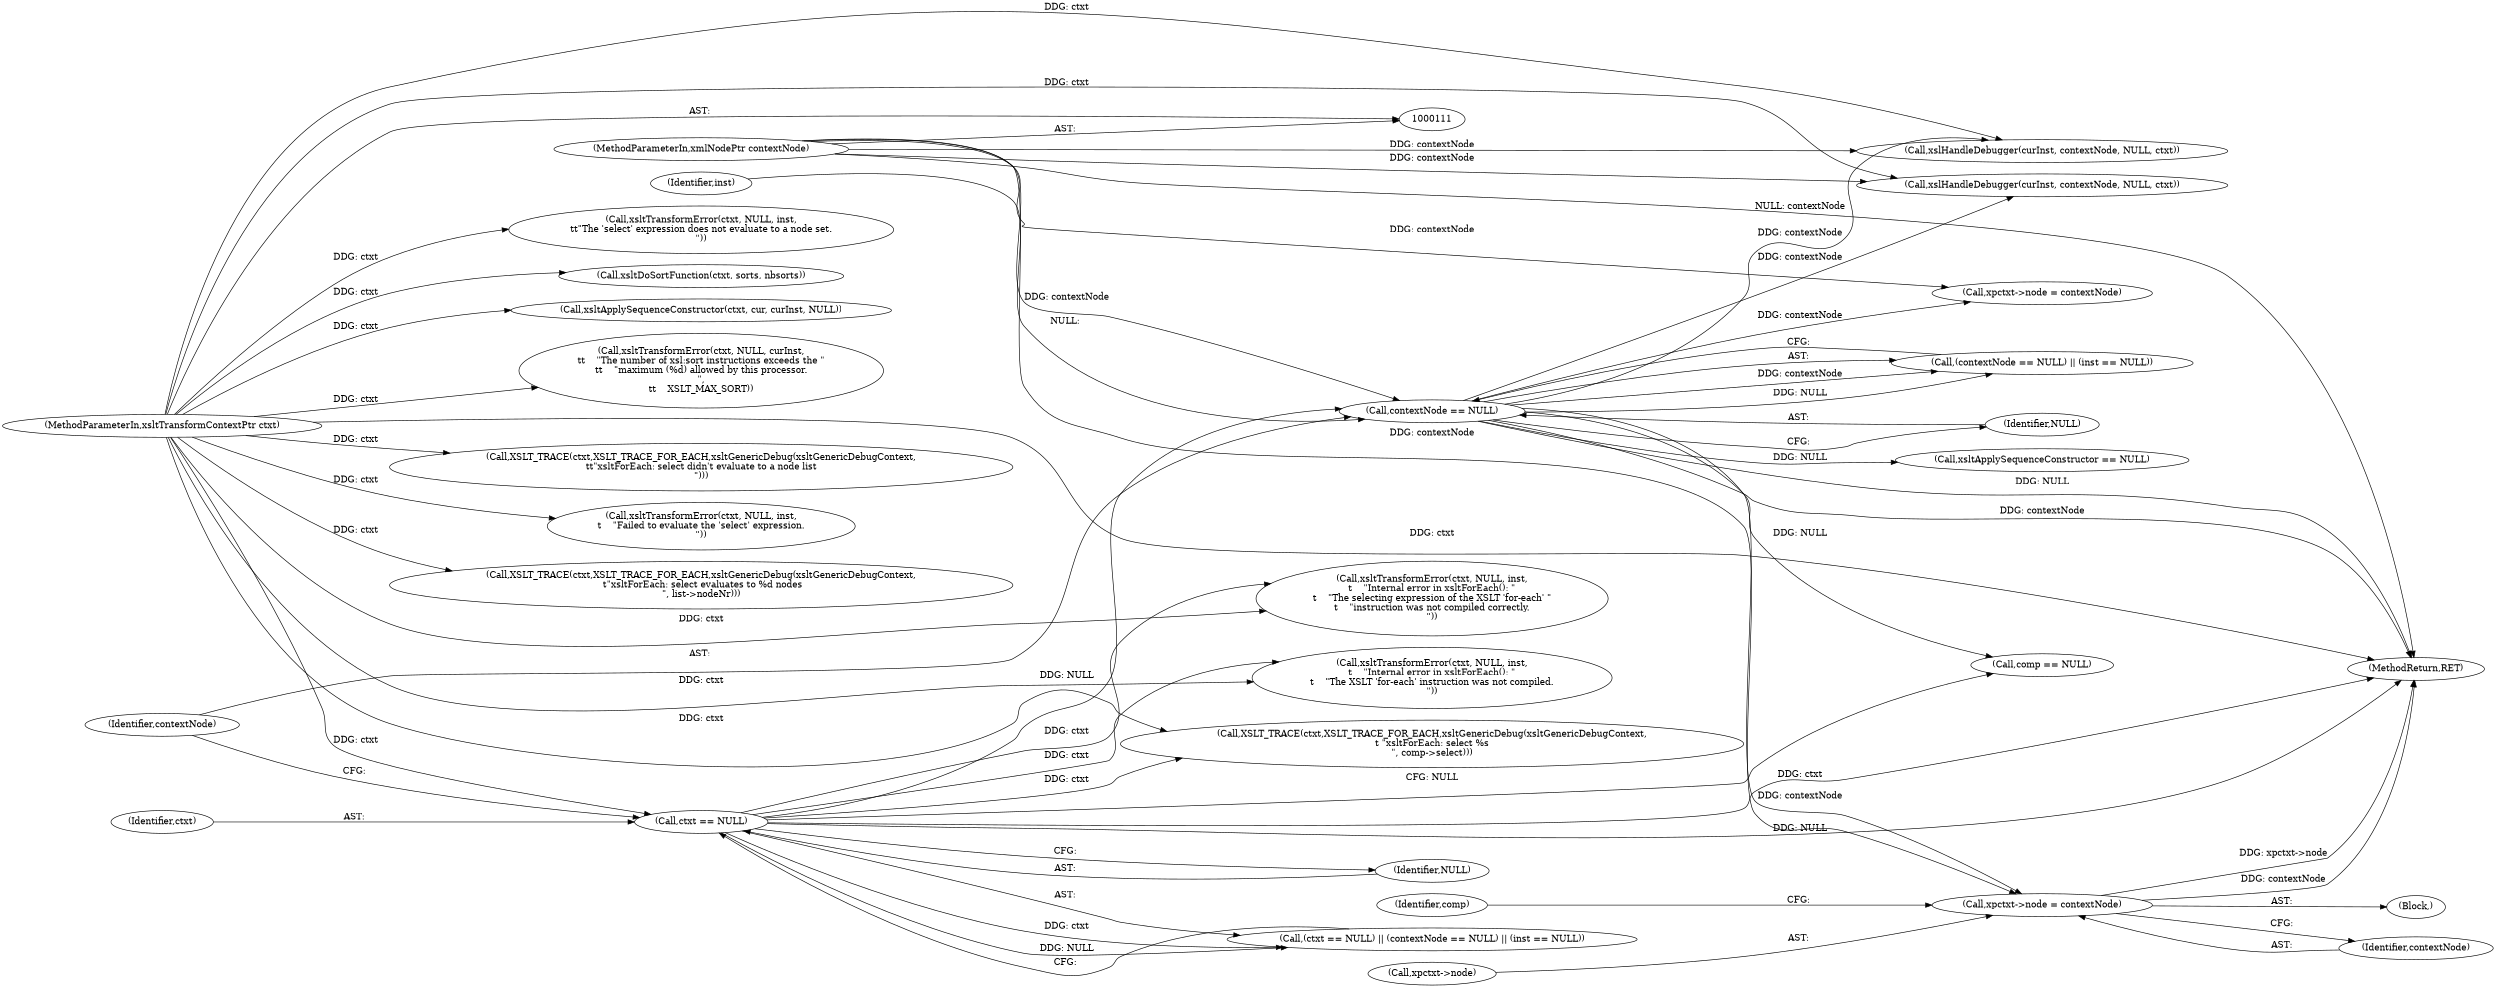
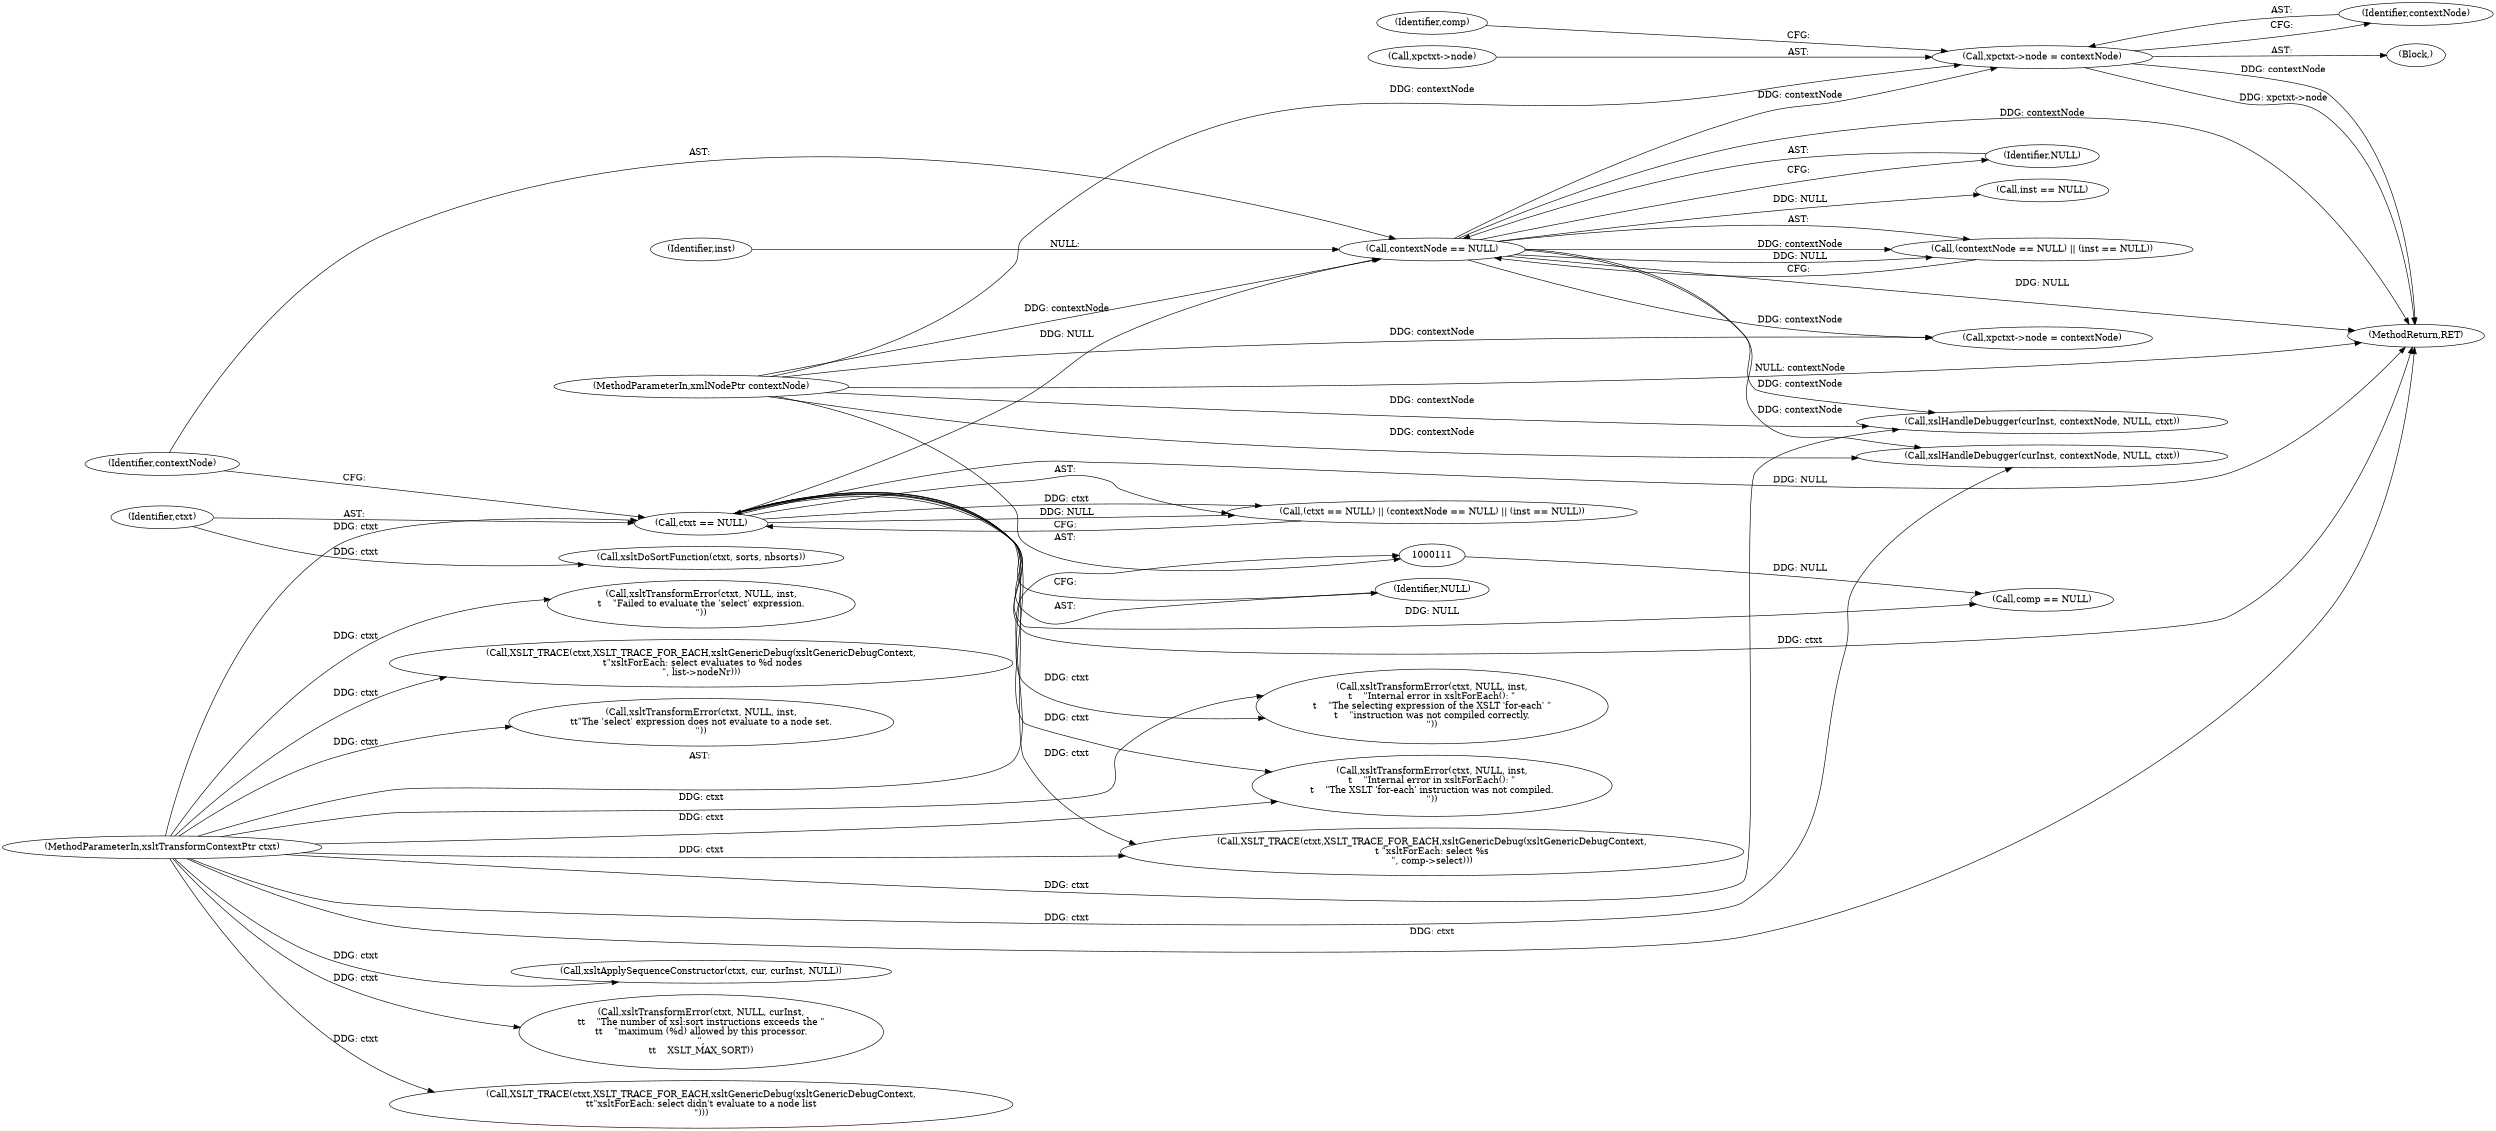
(353, 305) -> (384, 562)
(2042, 460) -> (2042, 190)
(1757, 540) -> (1720, 571)
(1432, 778) -> (1432, 612)
